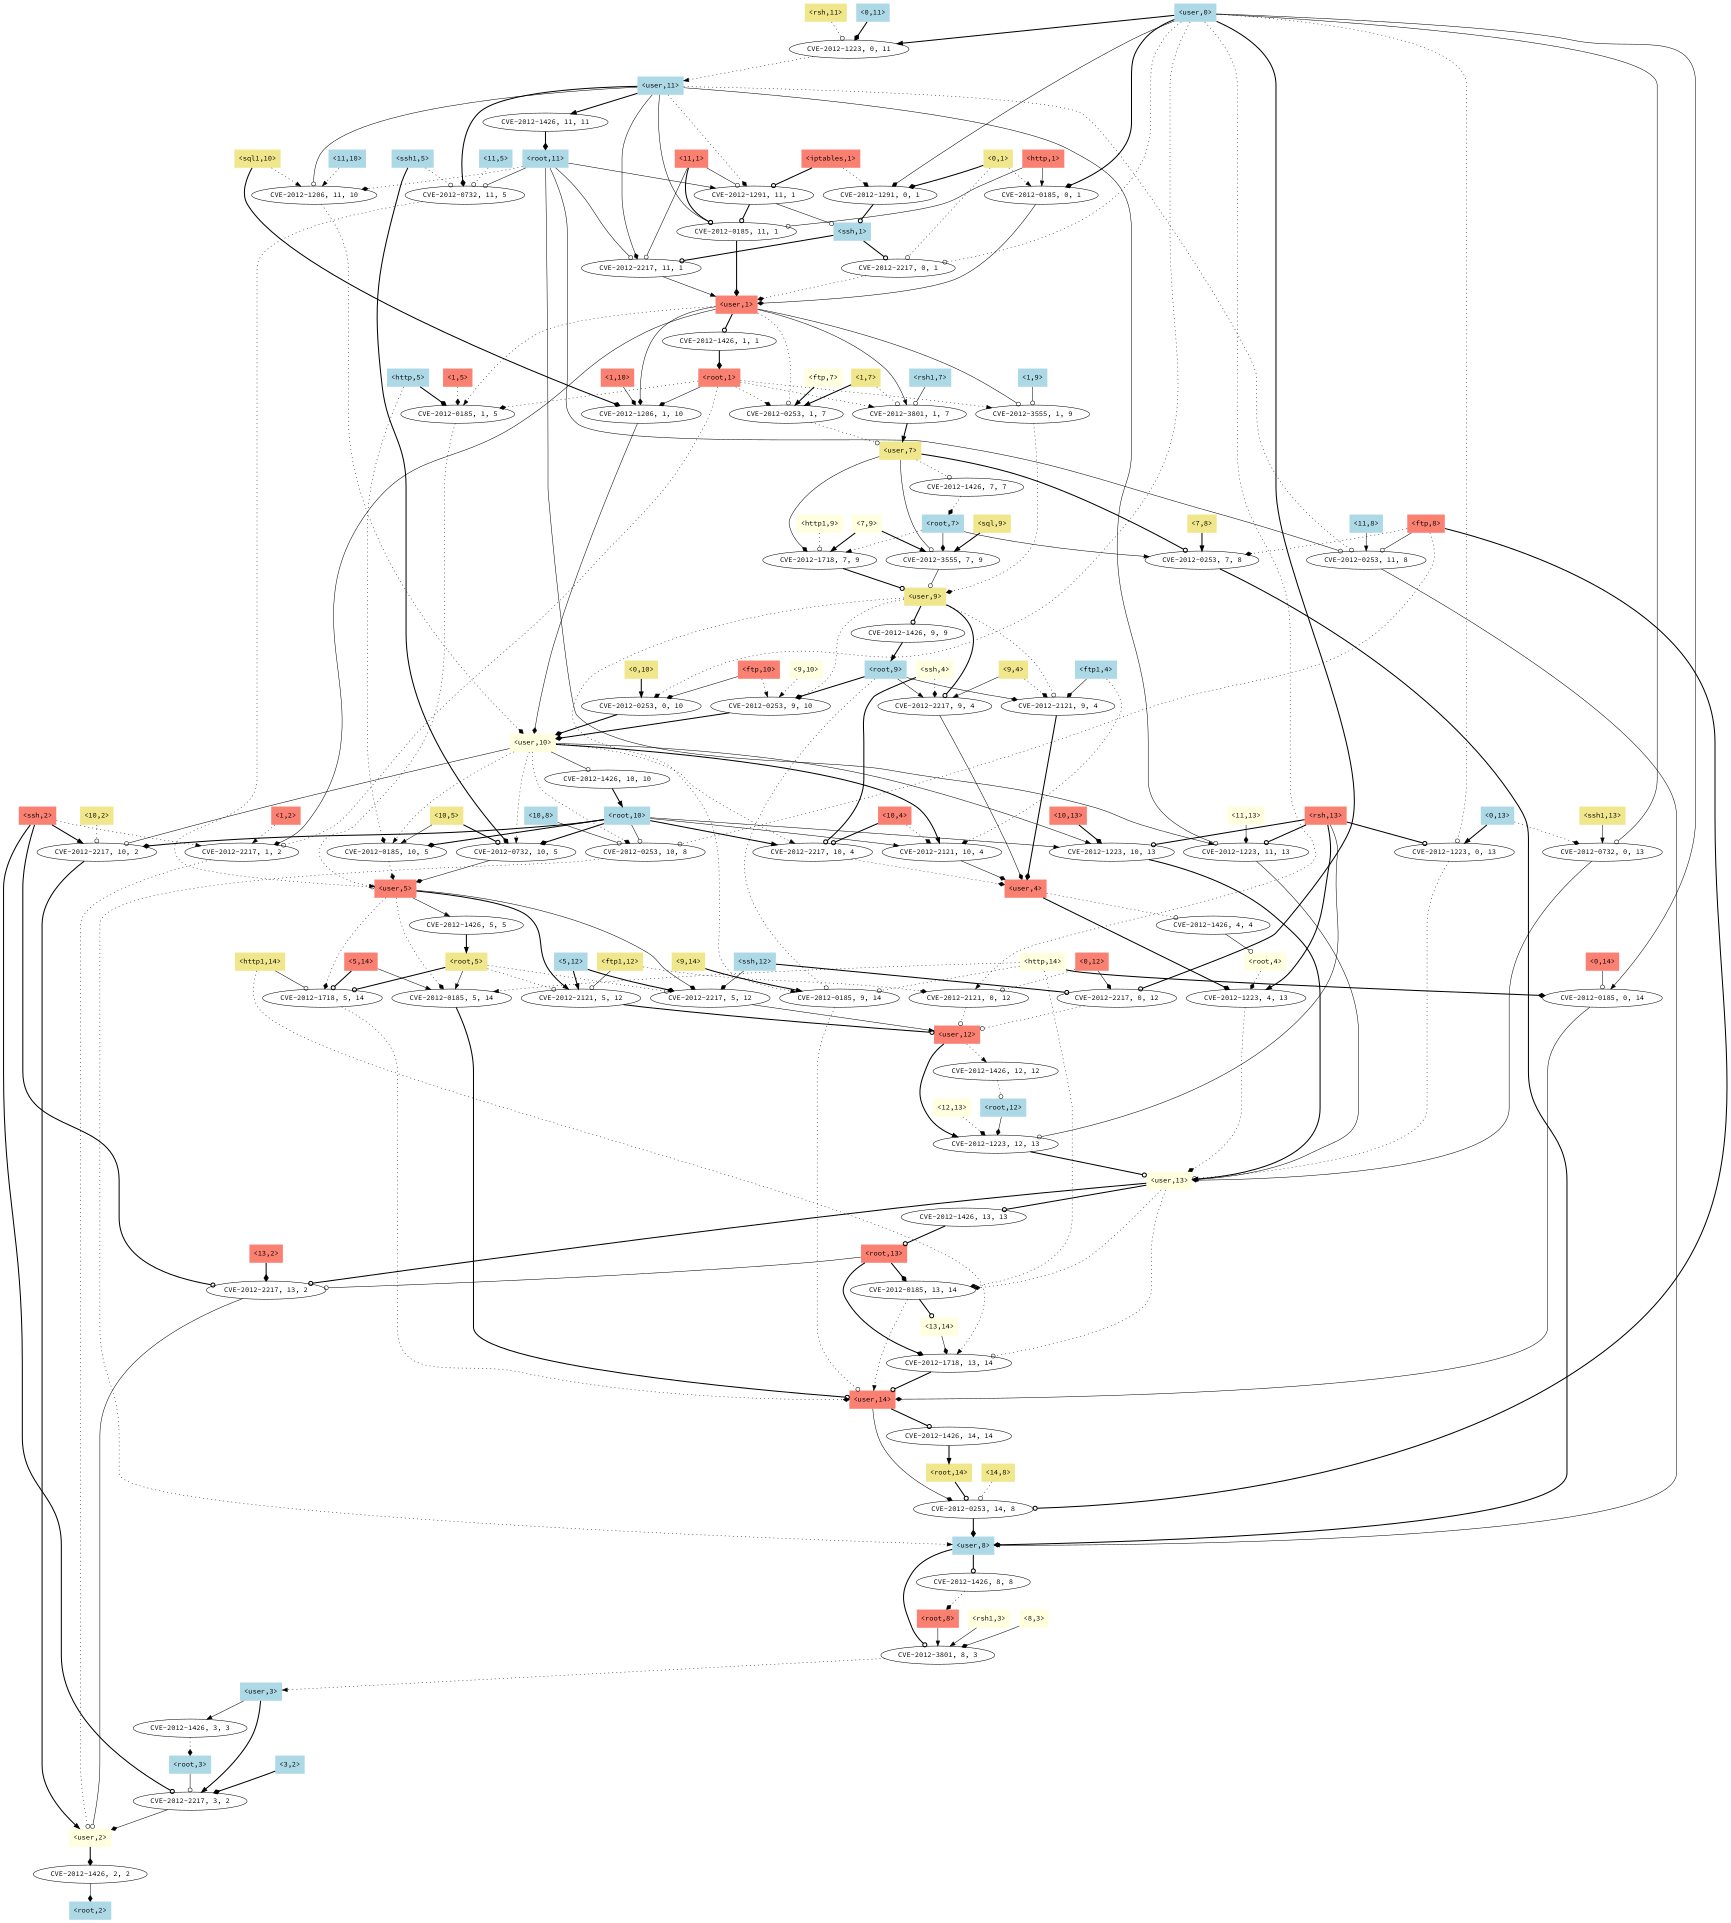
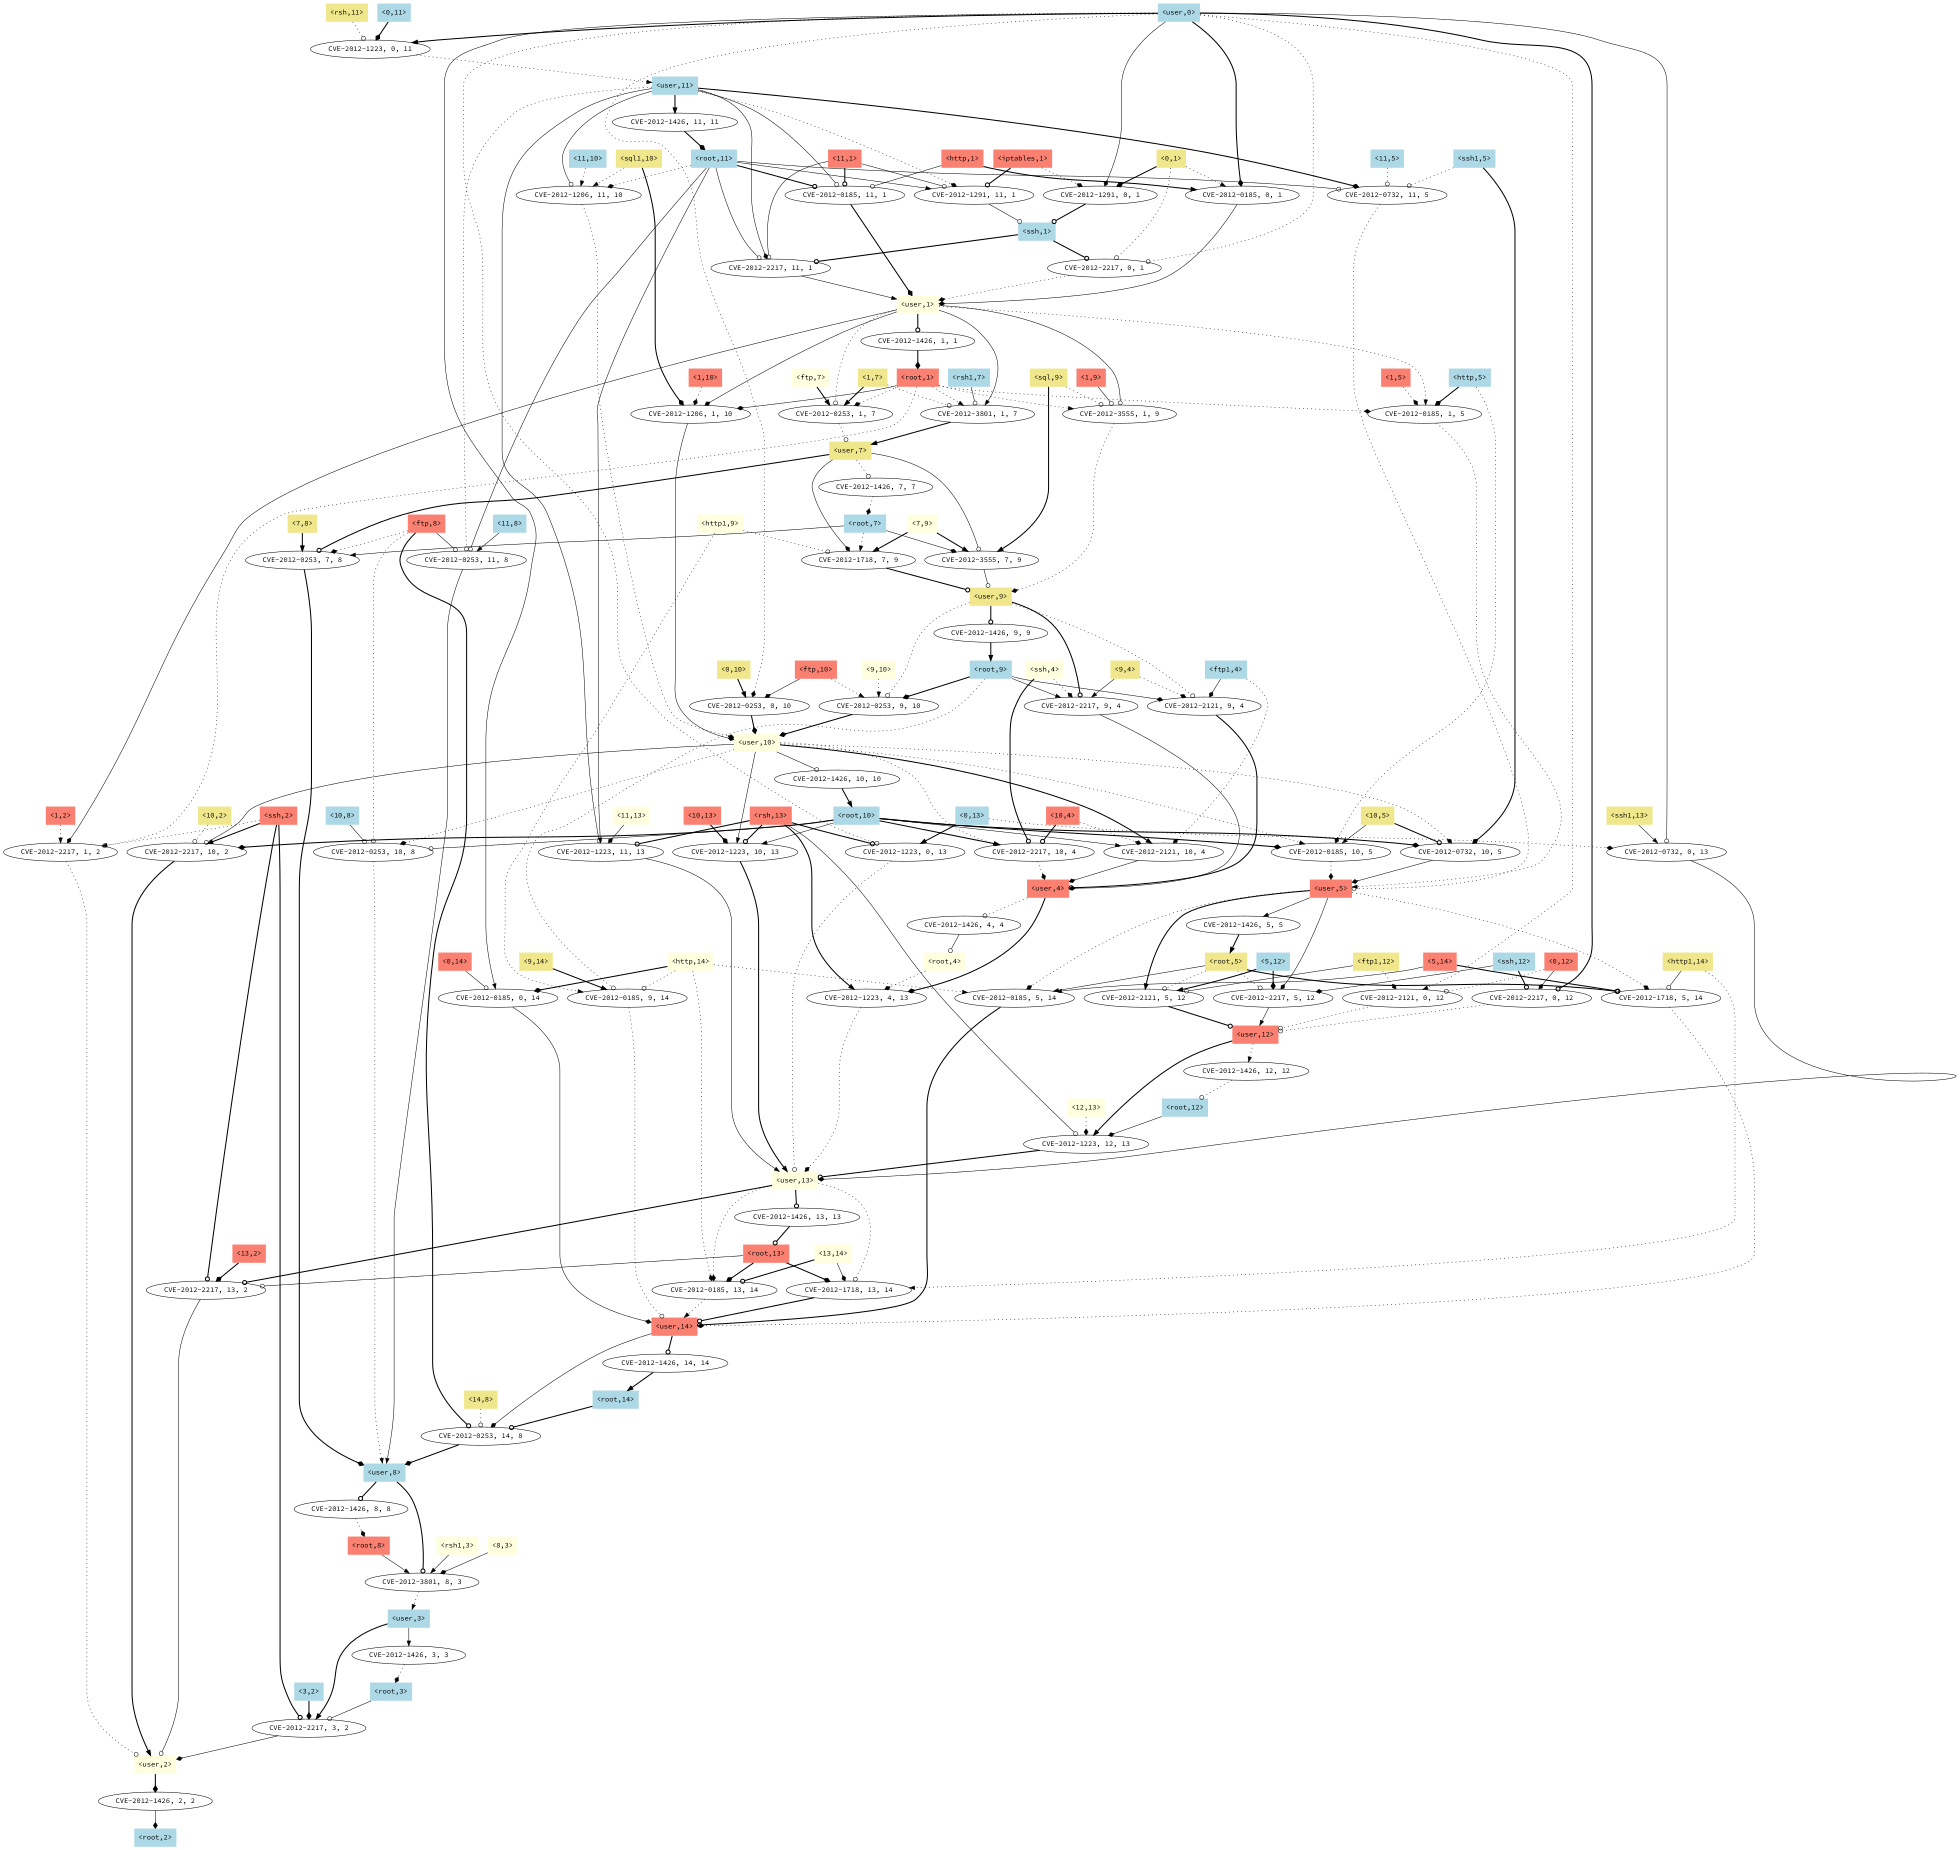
(1042, 174) -> (1087, 181)
(746, 212) -> (775, 176)
(737, 305) -> (918, 305)
(1033, 378) -> (1091, 378)
(628, 394) -> (699, 393)
none -> (1081, 394)
(579, 730) -> (567, 774)
(1043, 790) -> (1238, 862)
(520, 794) -> (1120, 763)
(925, 1307) -> (780, 1270)
(949, 1473) -> (616, 1400)
